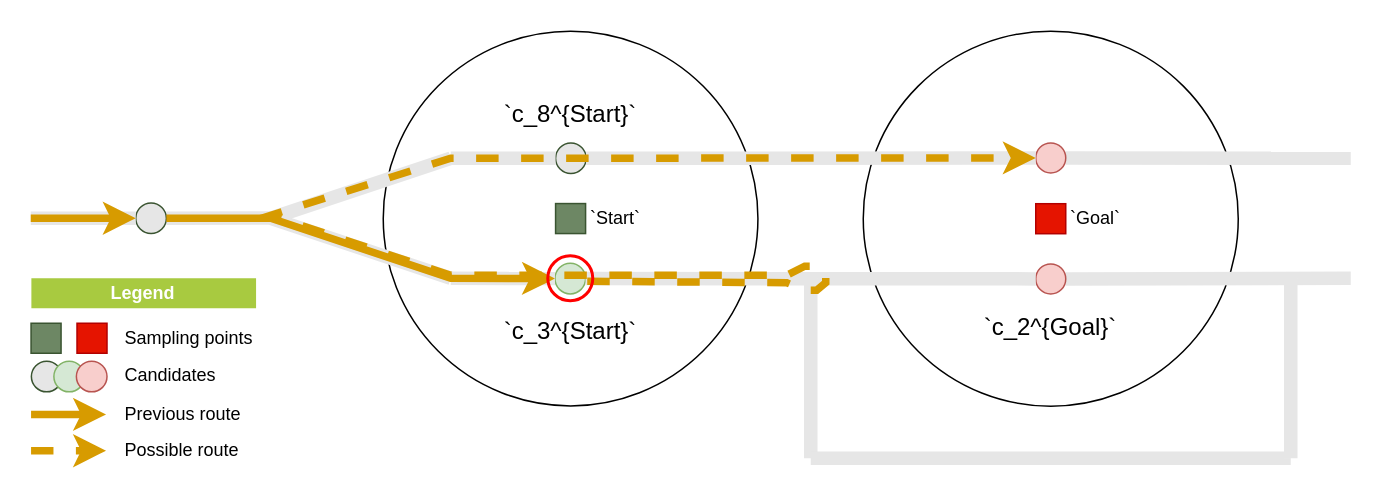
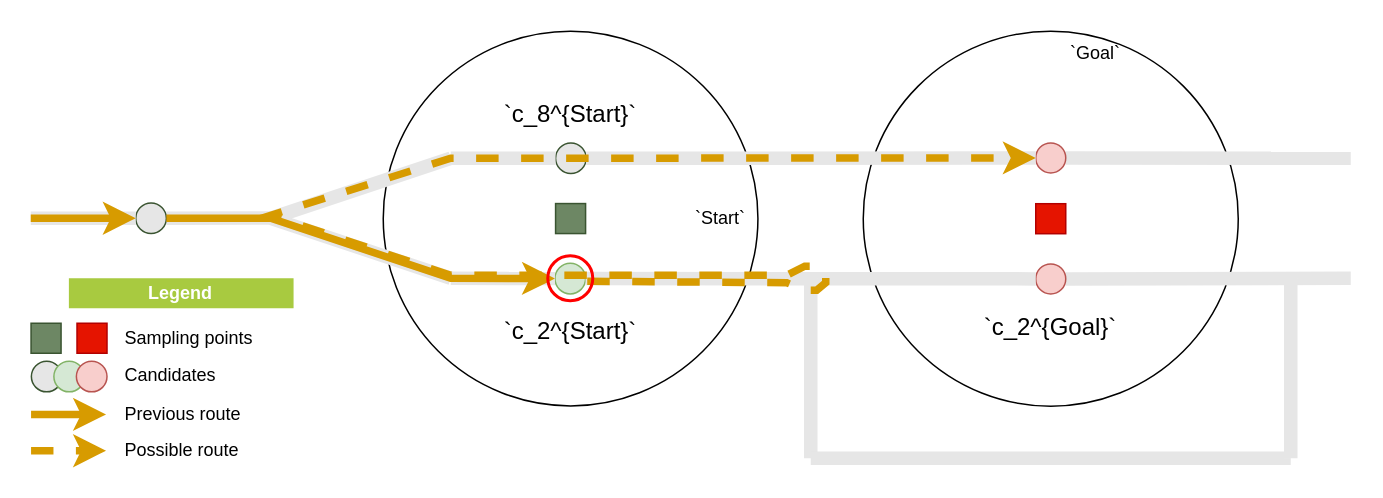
(616, 218) -> (721, 218)
(1096, 218) -> (1096, 53)
(144, 293) -> (181, 293)
(571, 331) -> (571, 331)
